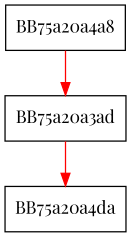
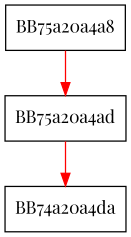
(66, 118) -> (66, 118)
(66, 209) -> (66, 209)
